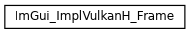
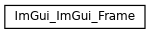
(95, 17) -> (75, 17)
